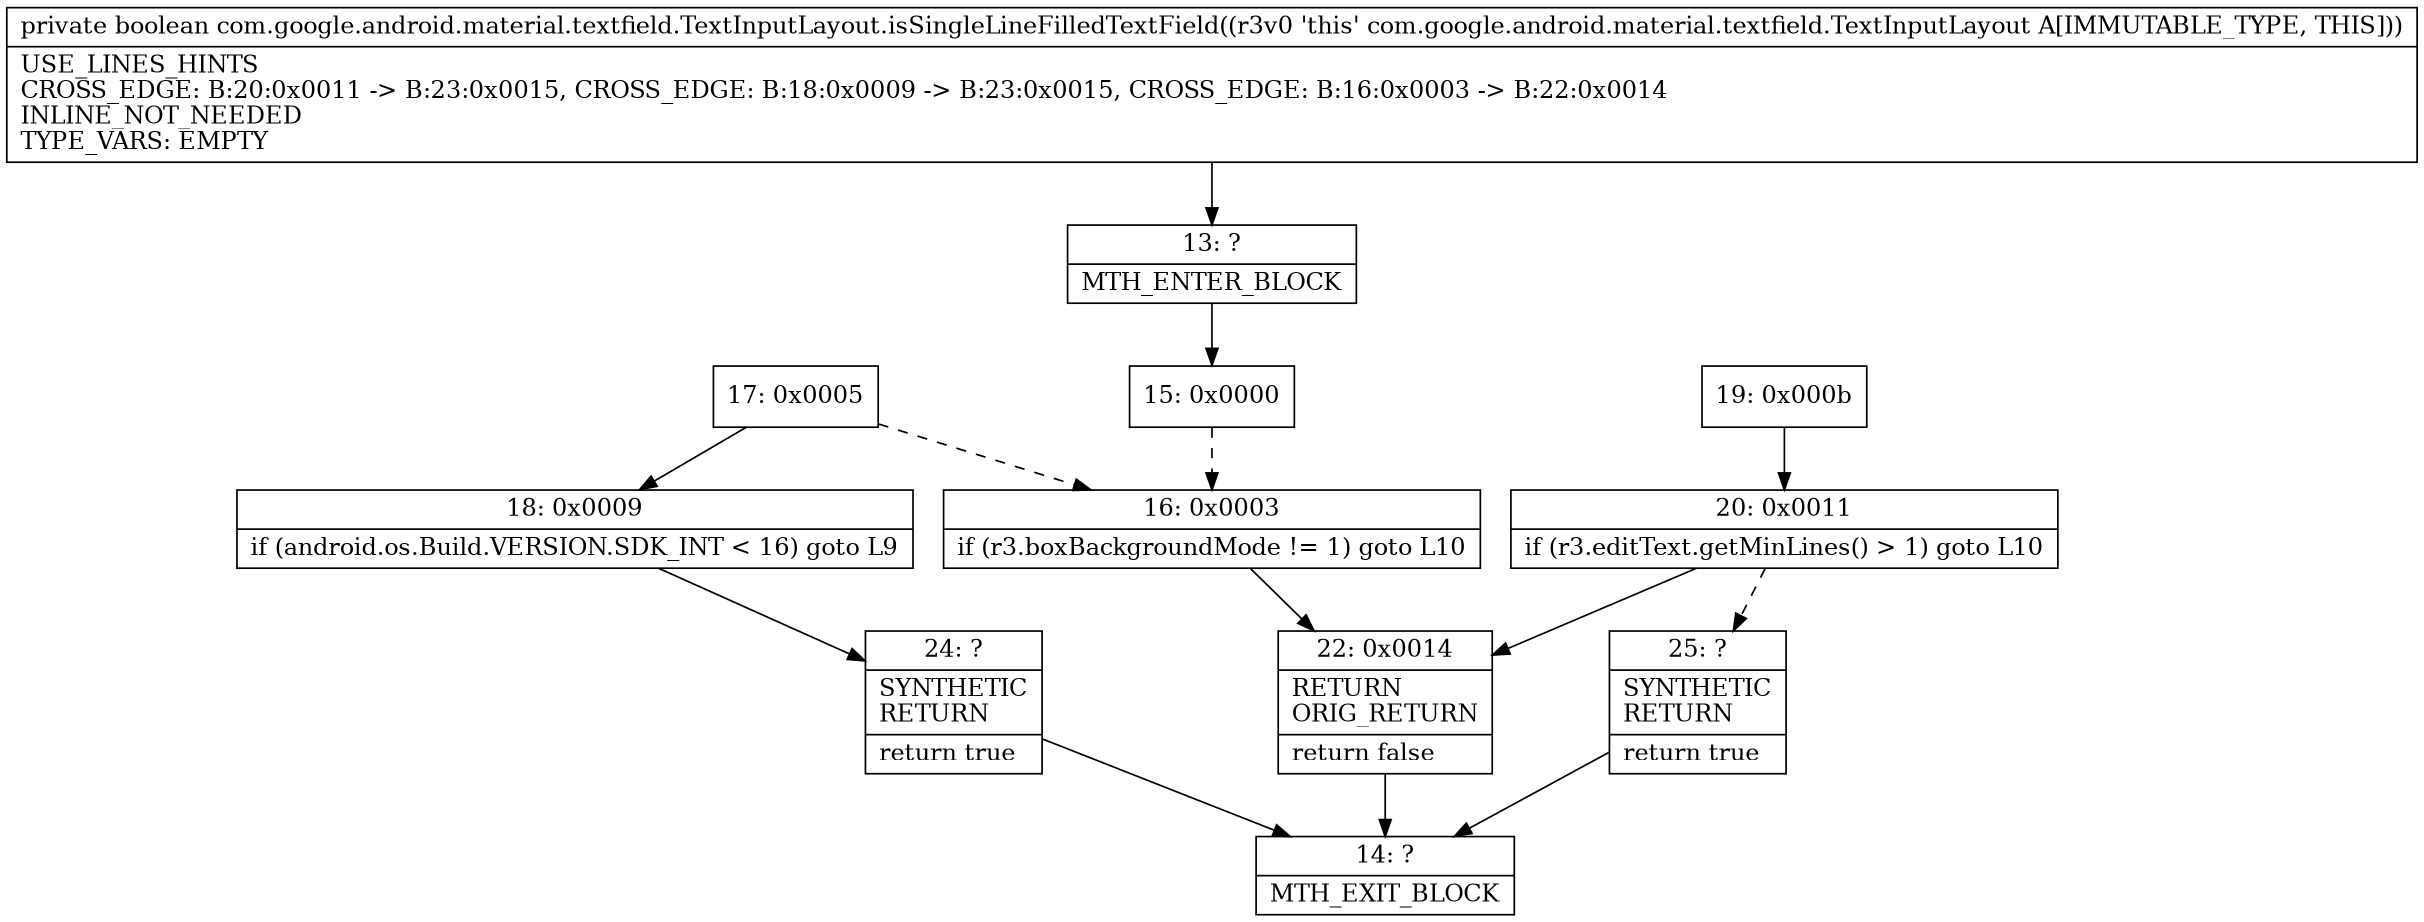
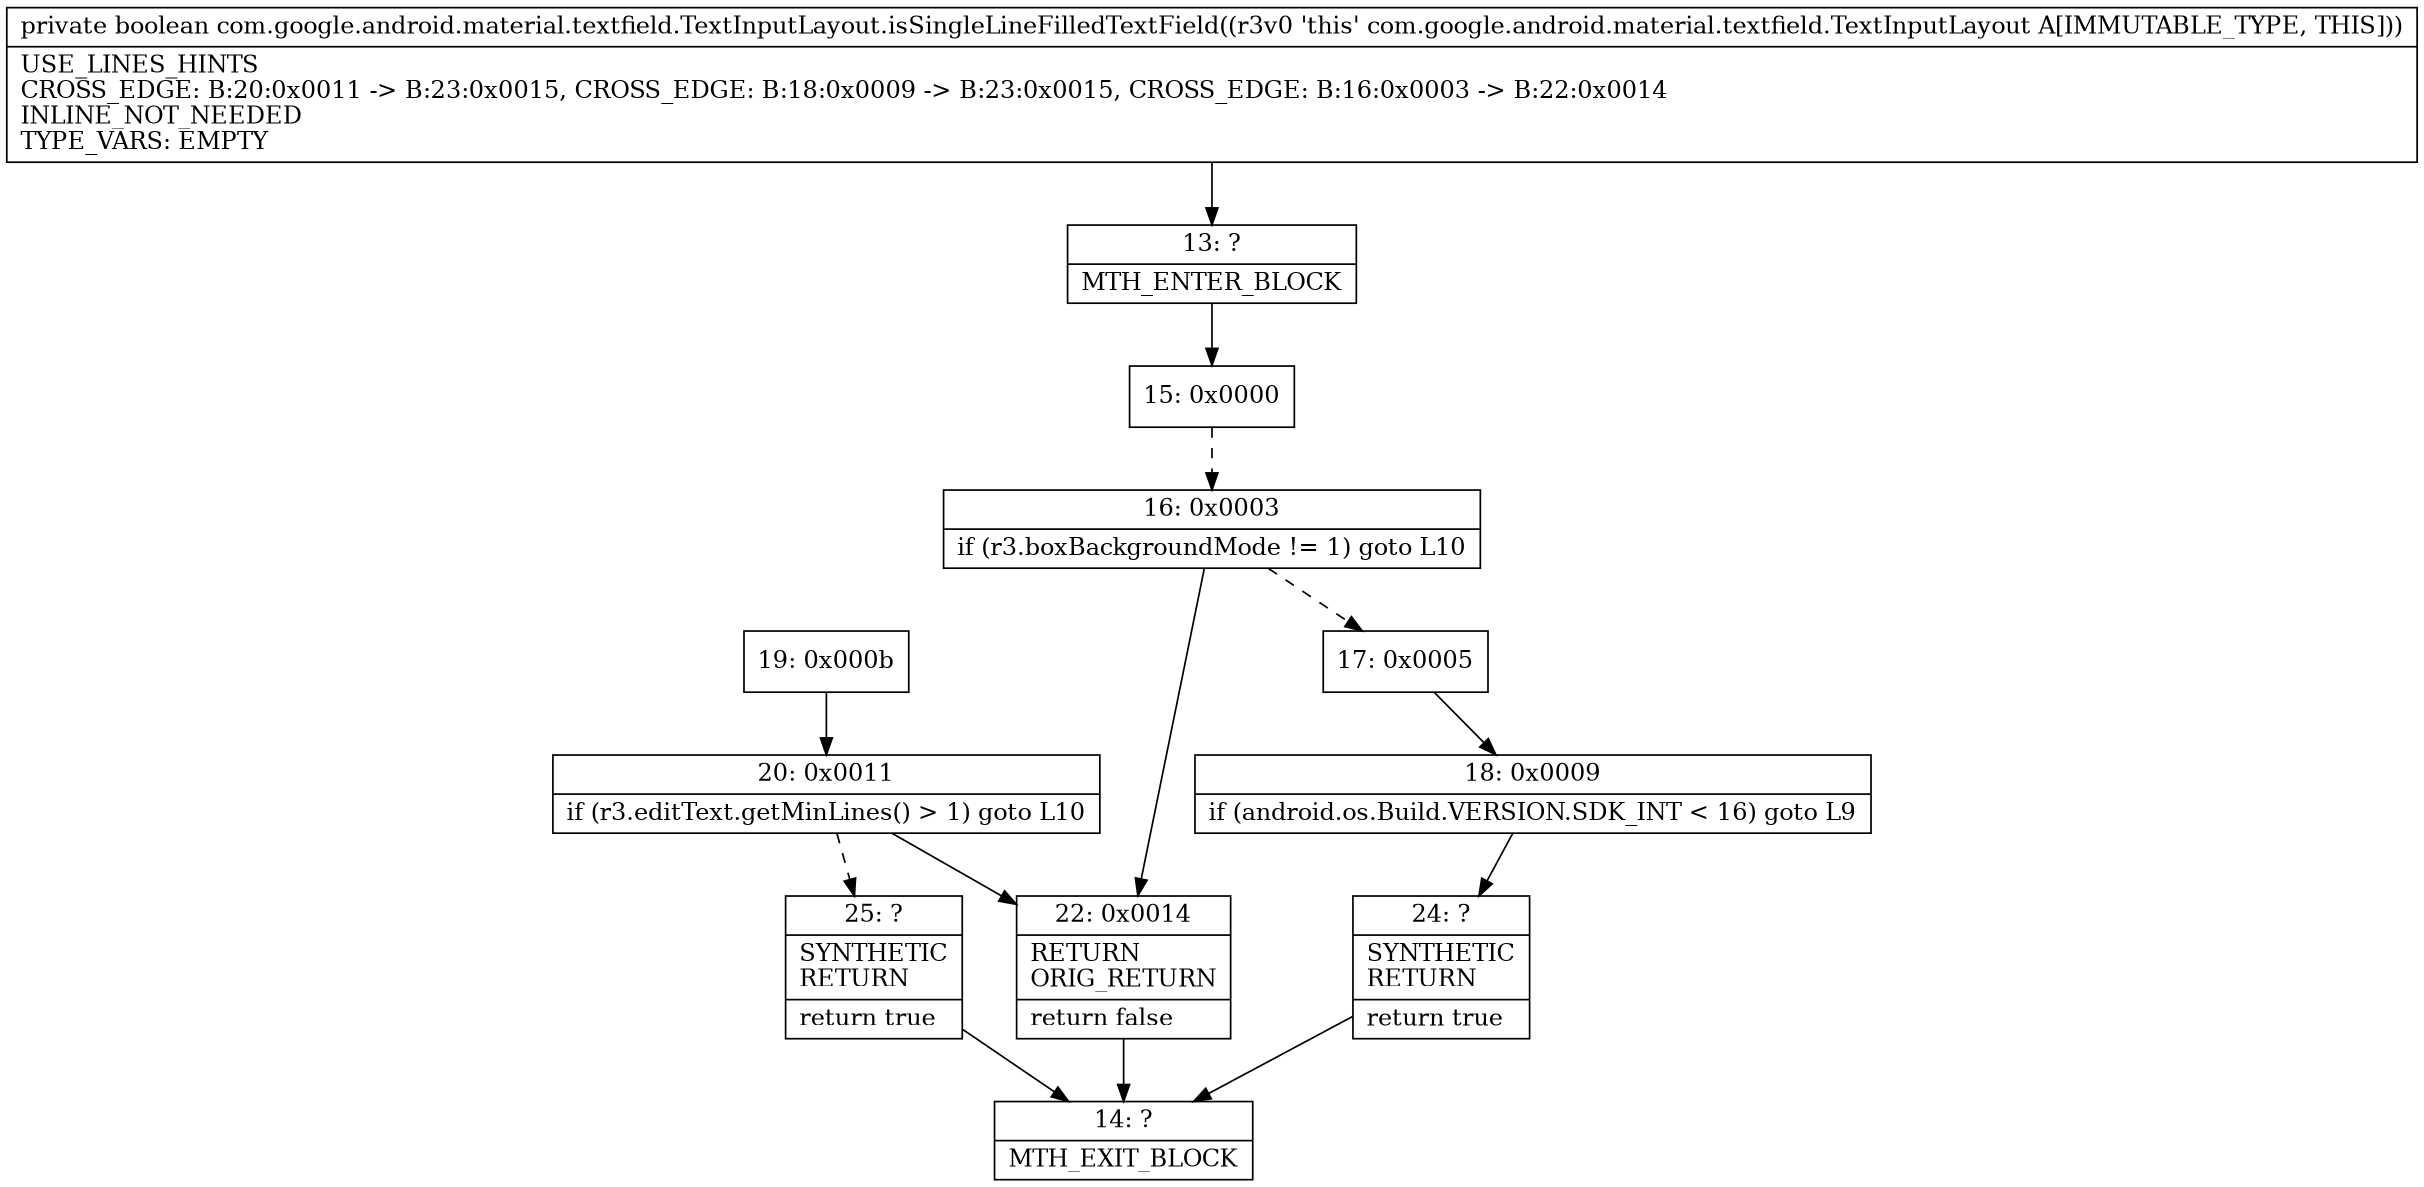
(977, 454) -> (1308, 595)
